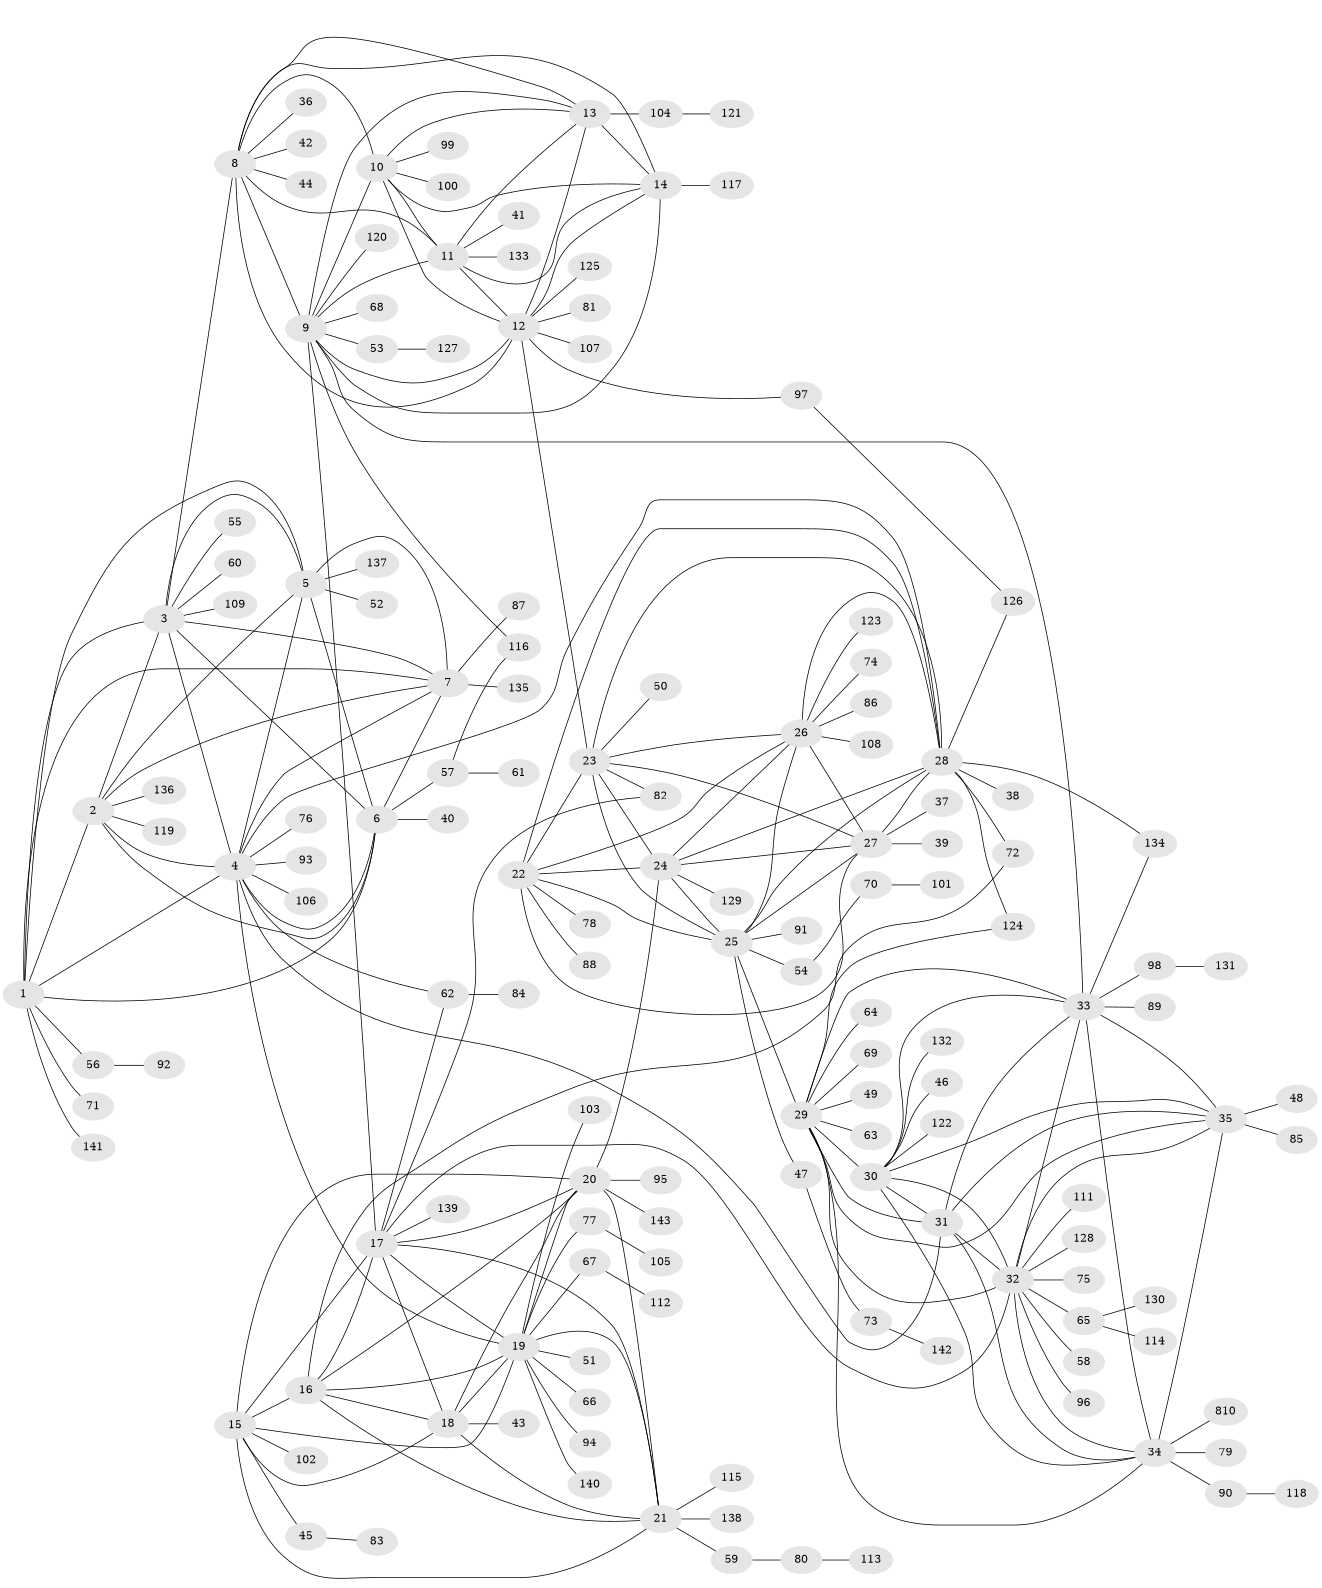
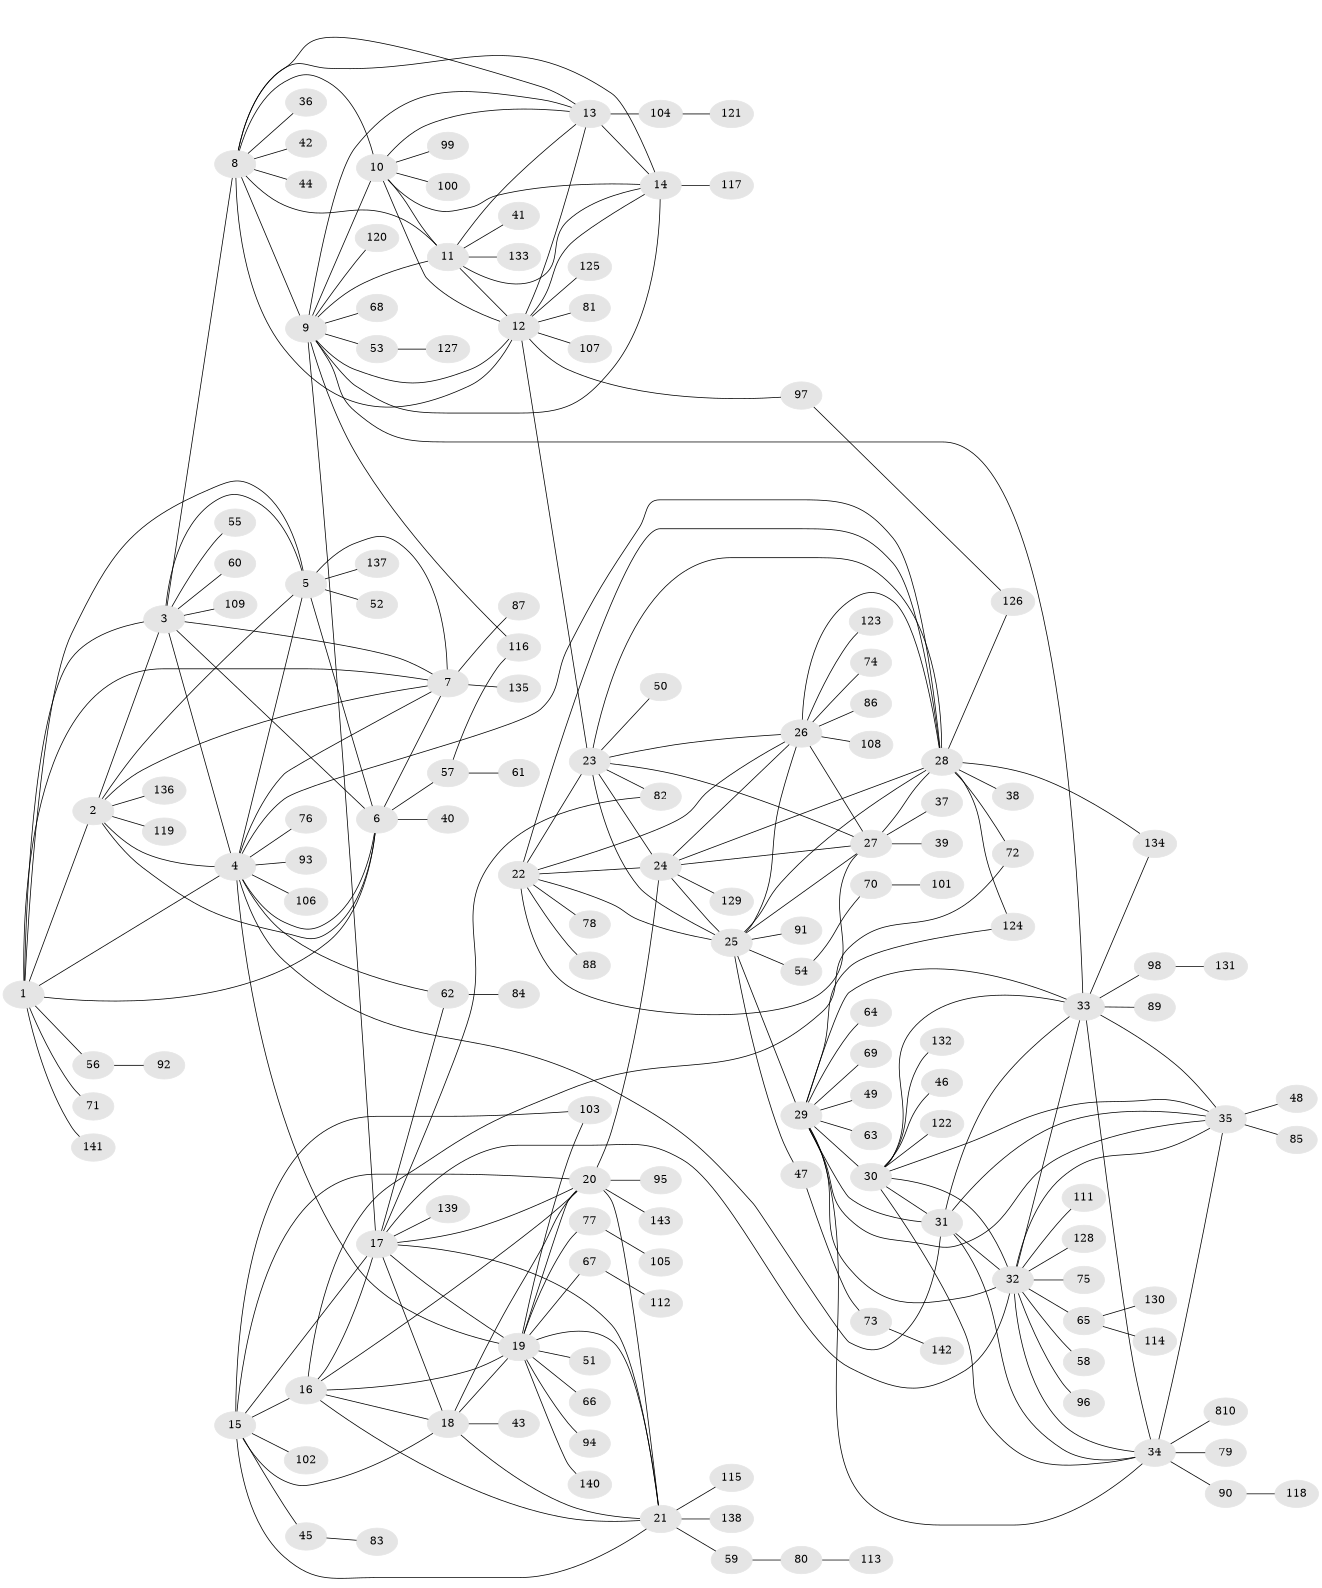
(402, 1446) -> (303, 1150)
